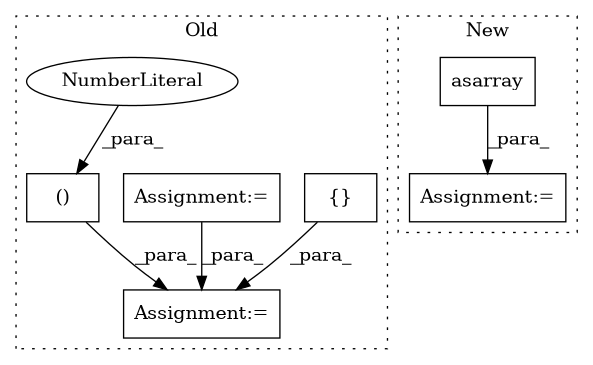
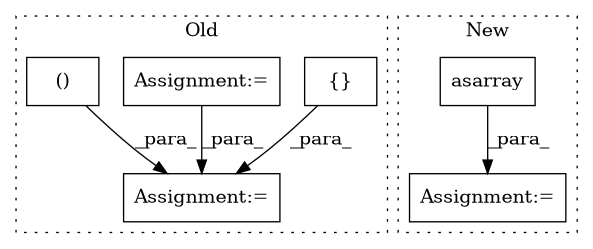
(132, 82) -> none
